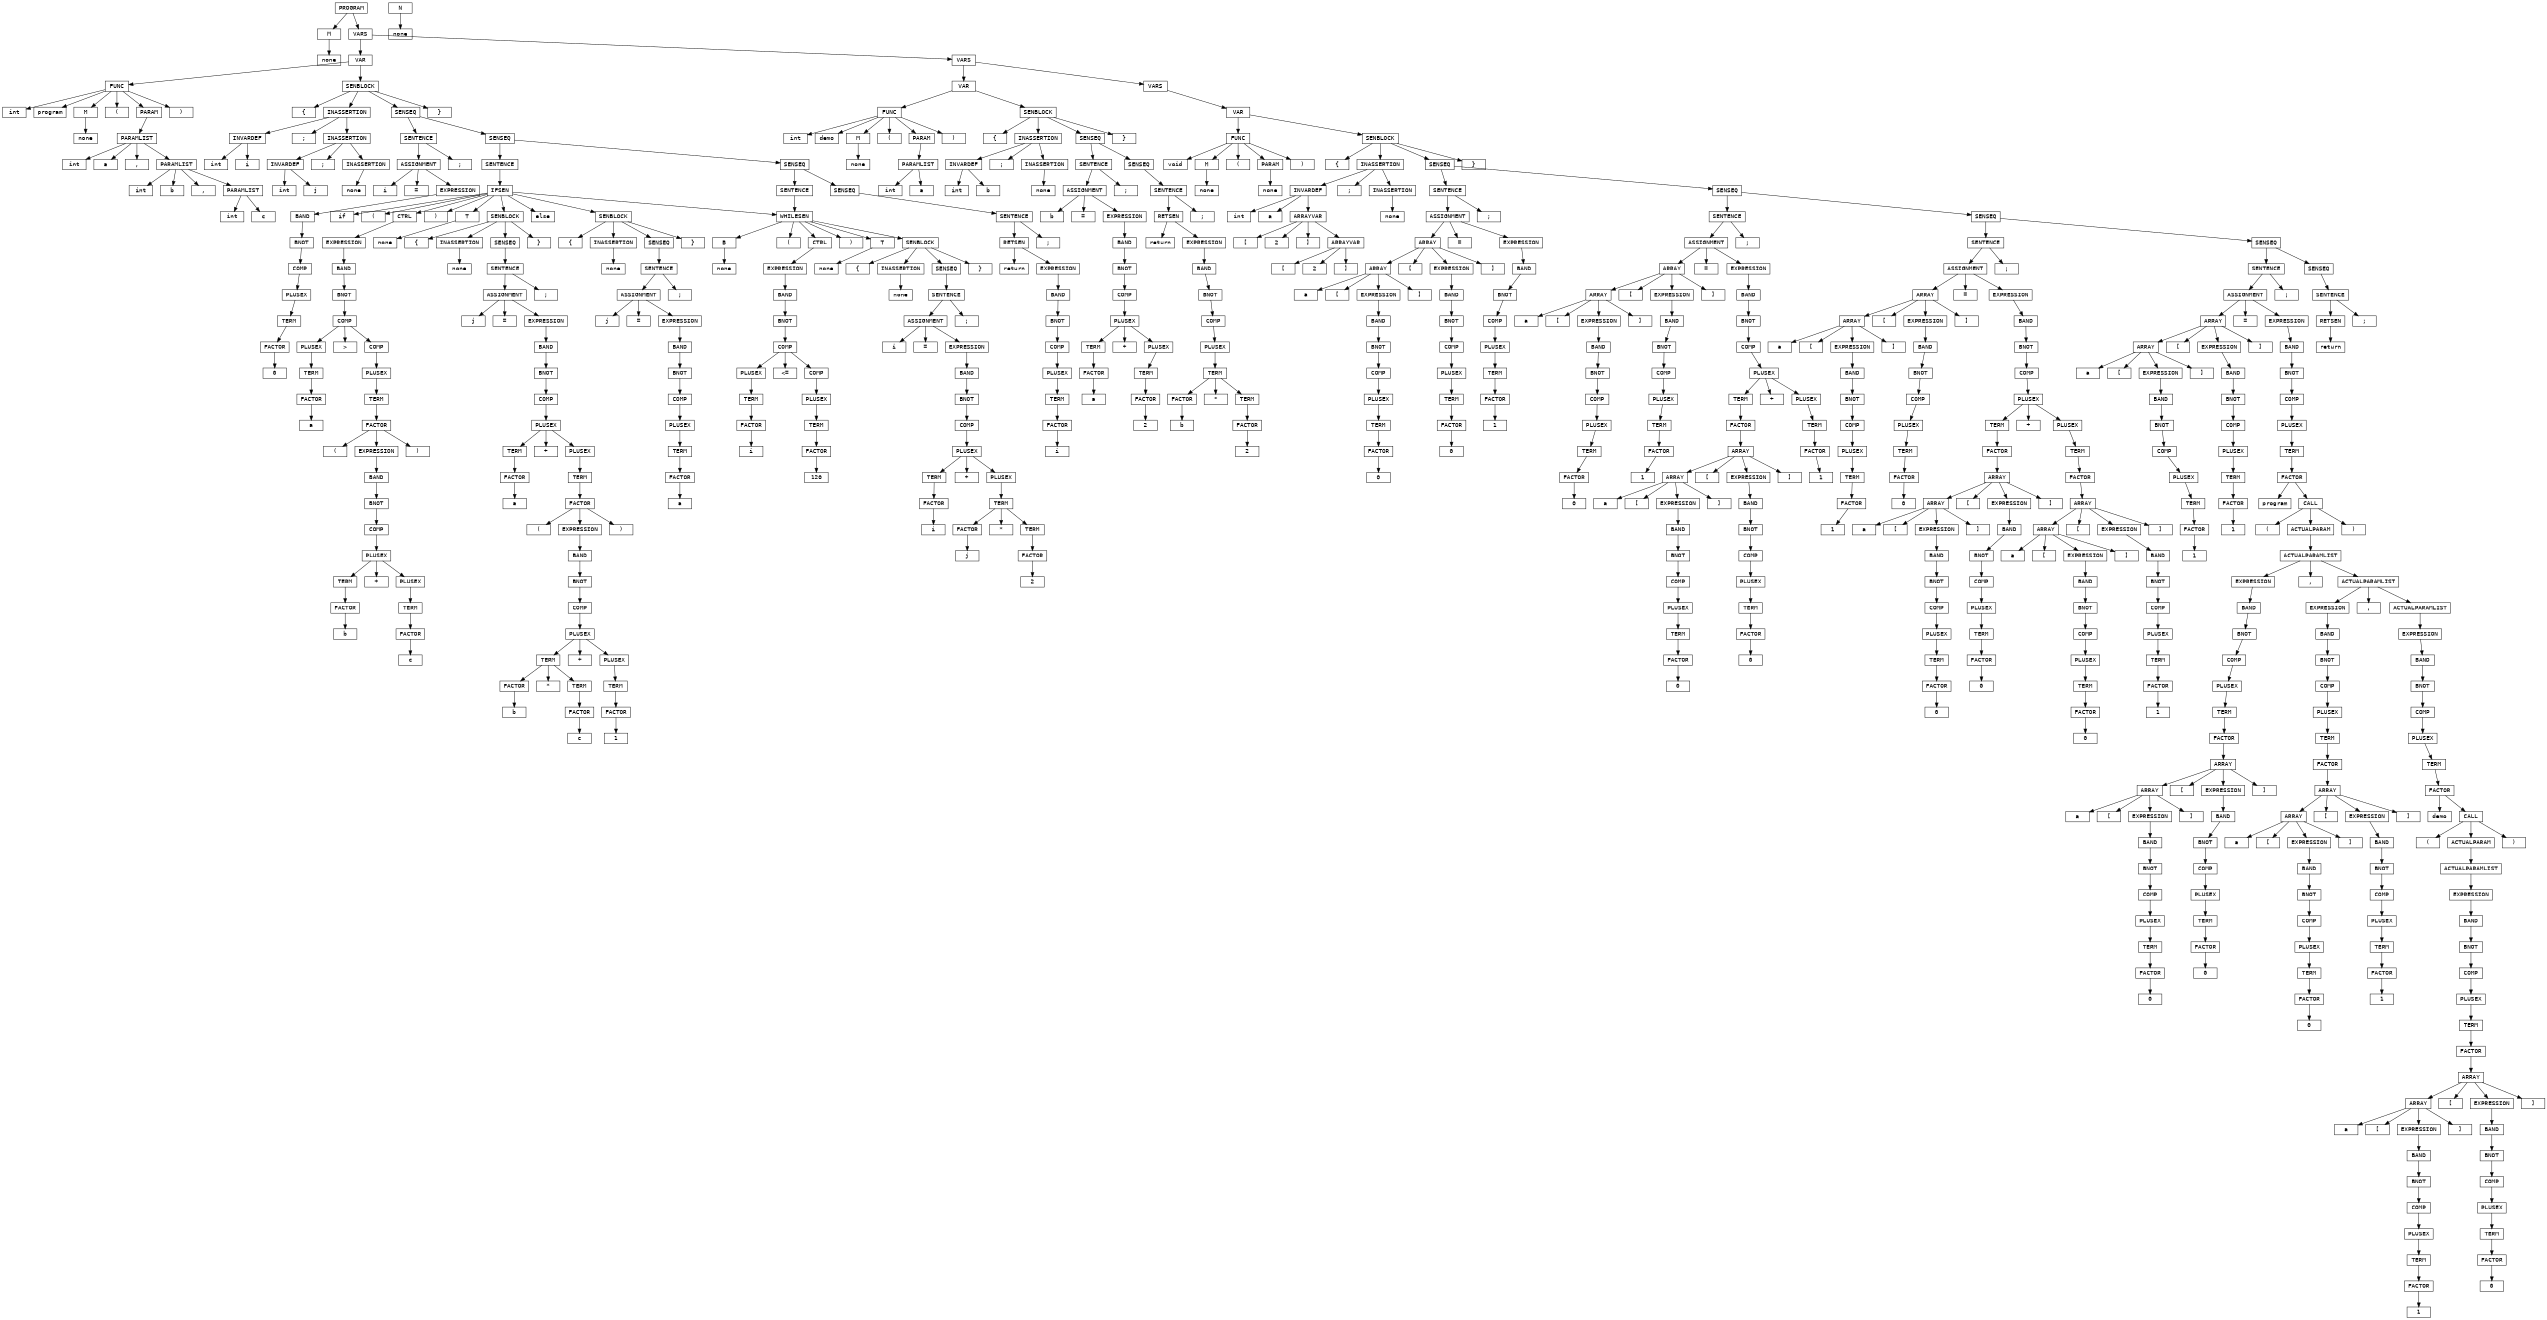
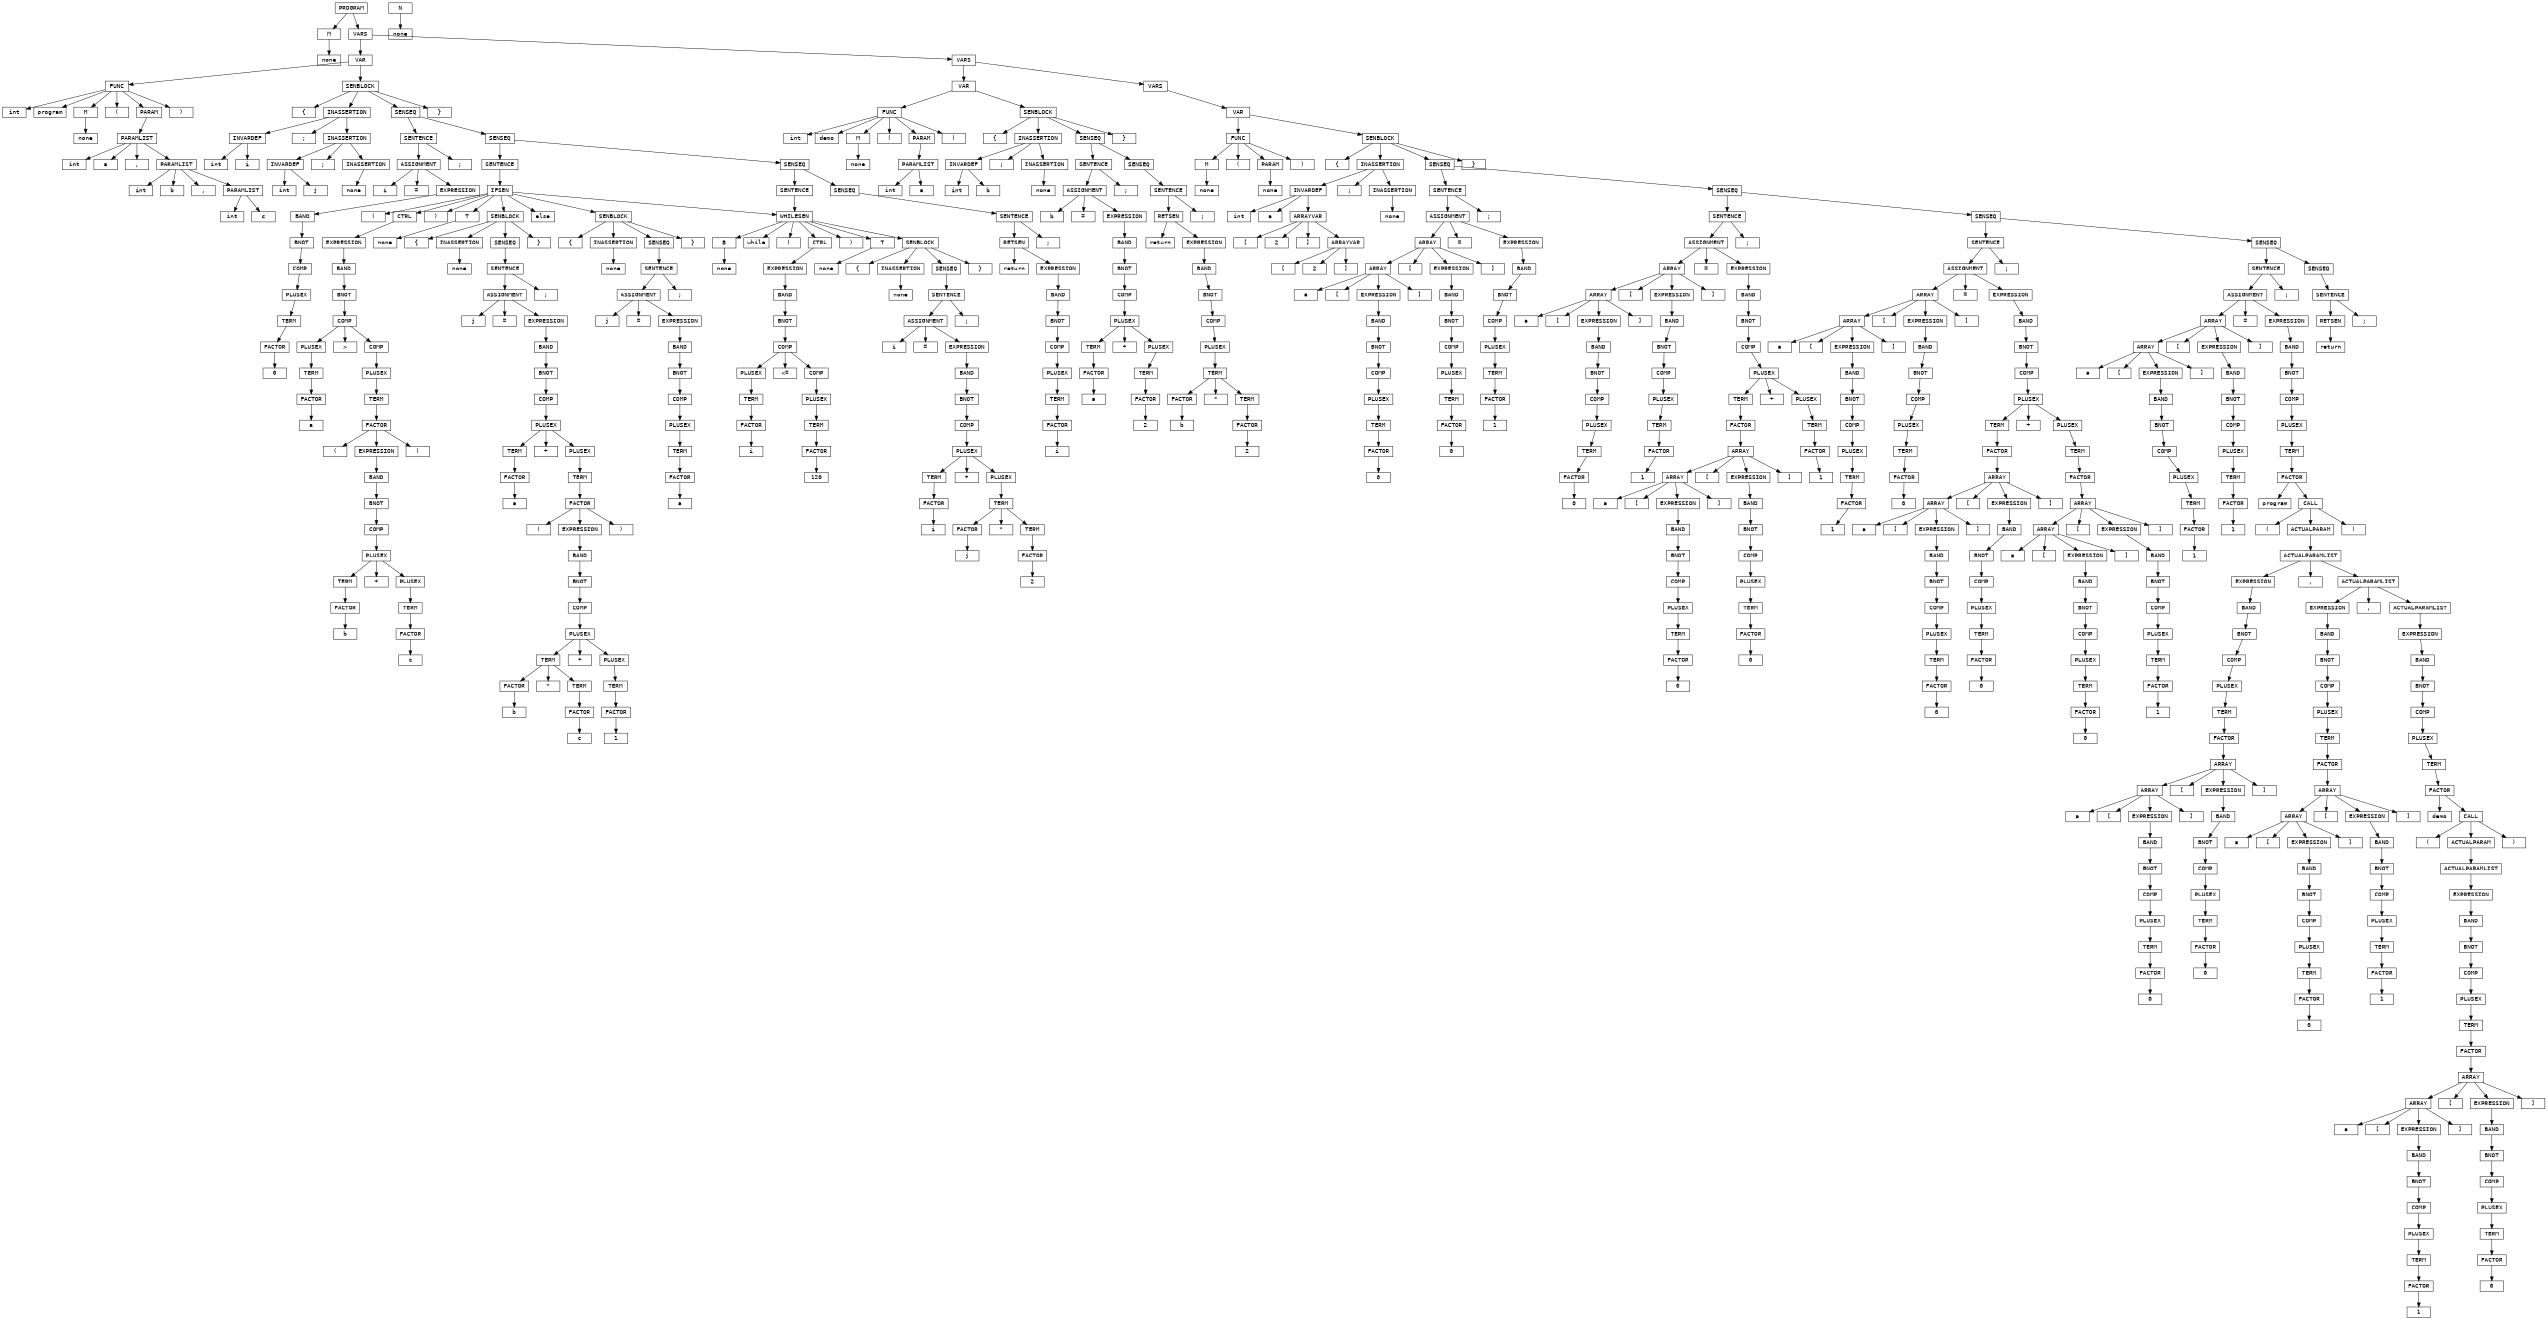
(1175, 165) -> none
(342, 217) -> none
none -> (756, 243)
